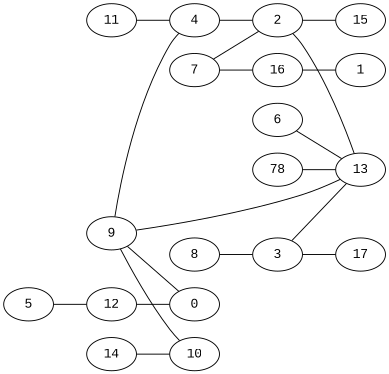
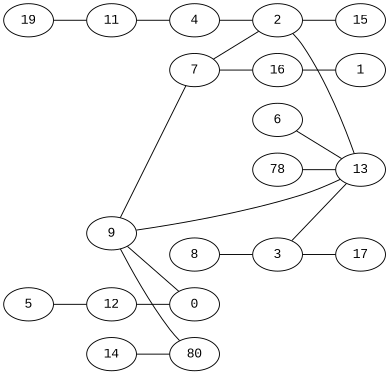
none -> (29, 20)
(137, 121) -> (153, 152)
(195, 354) -> (195, 354)
